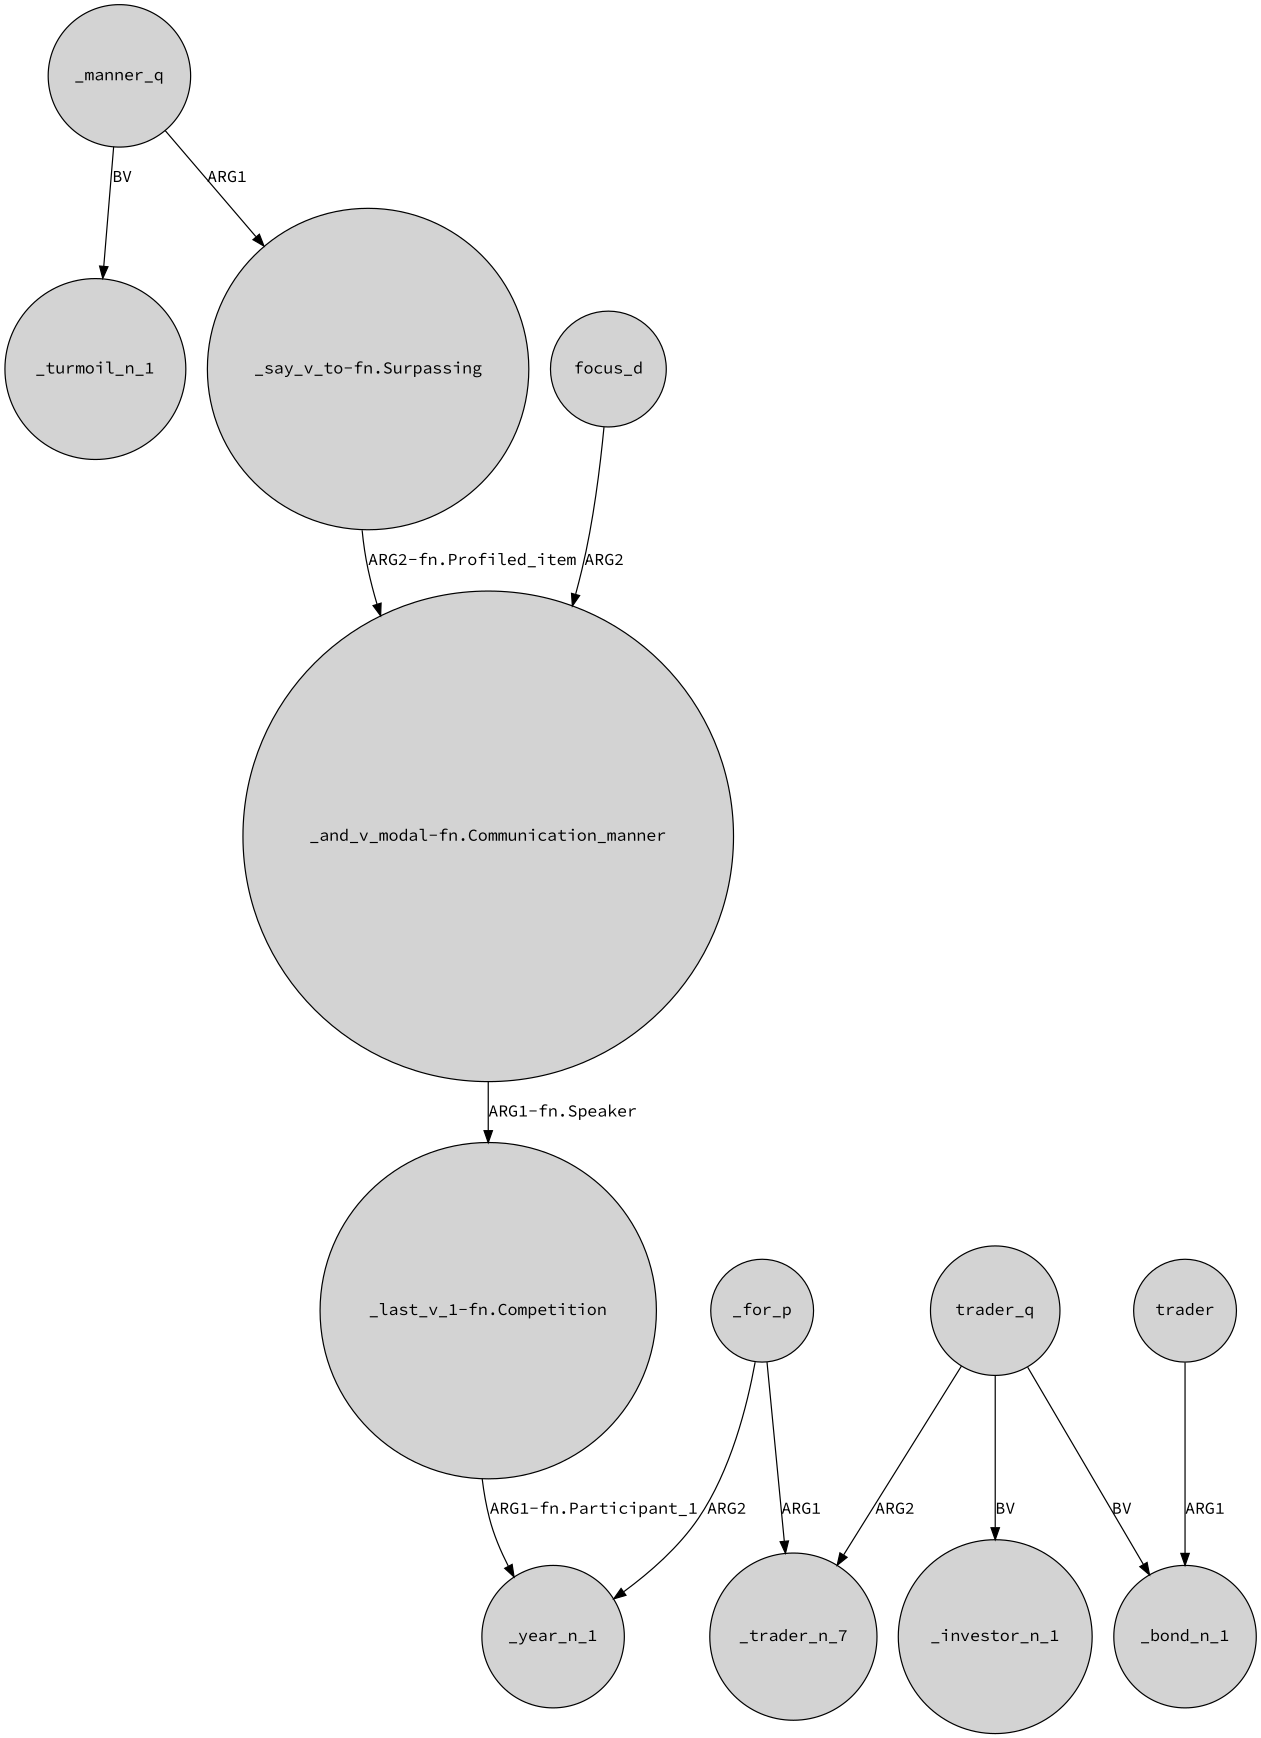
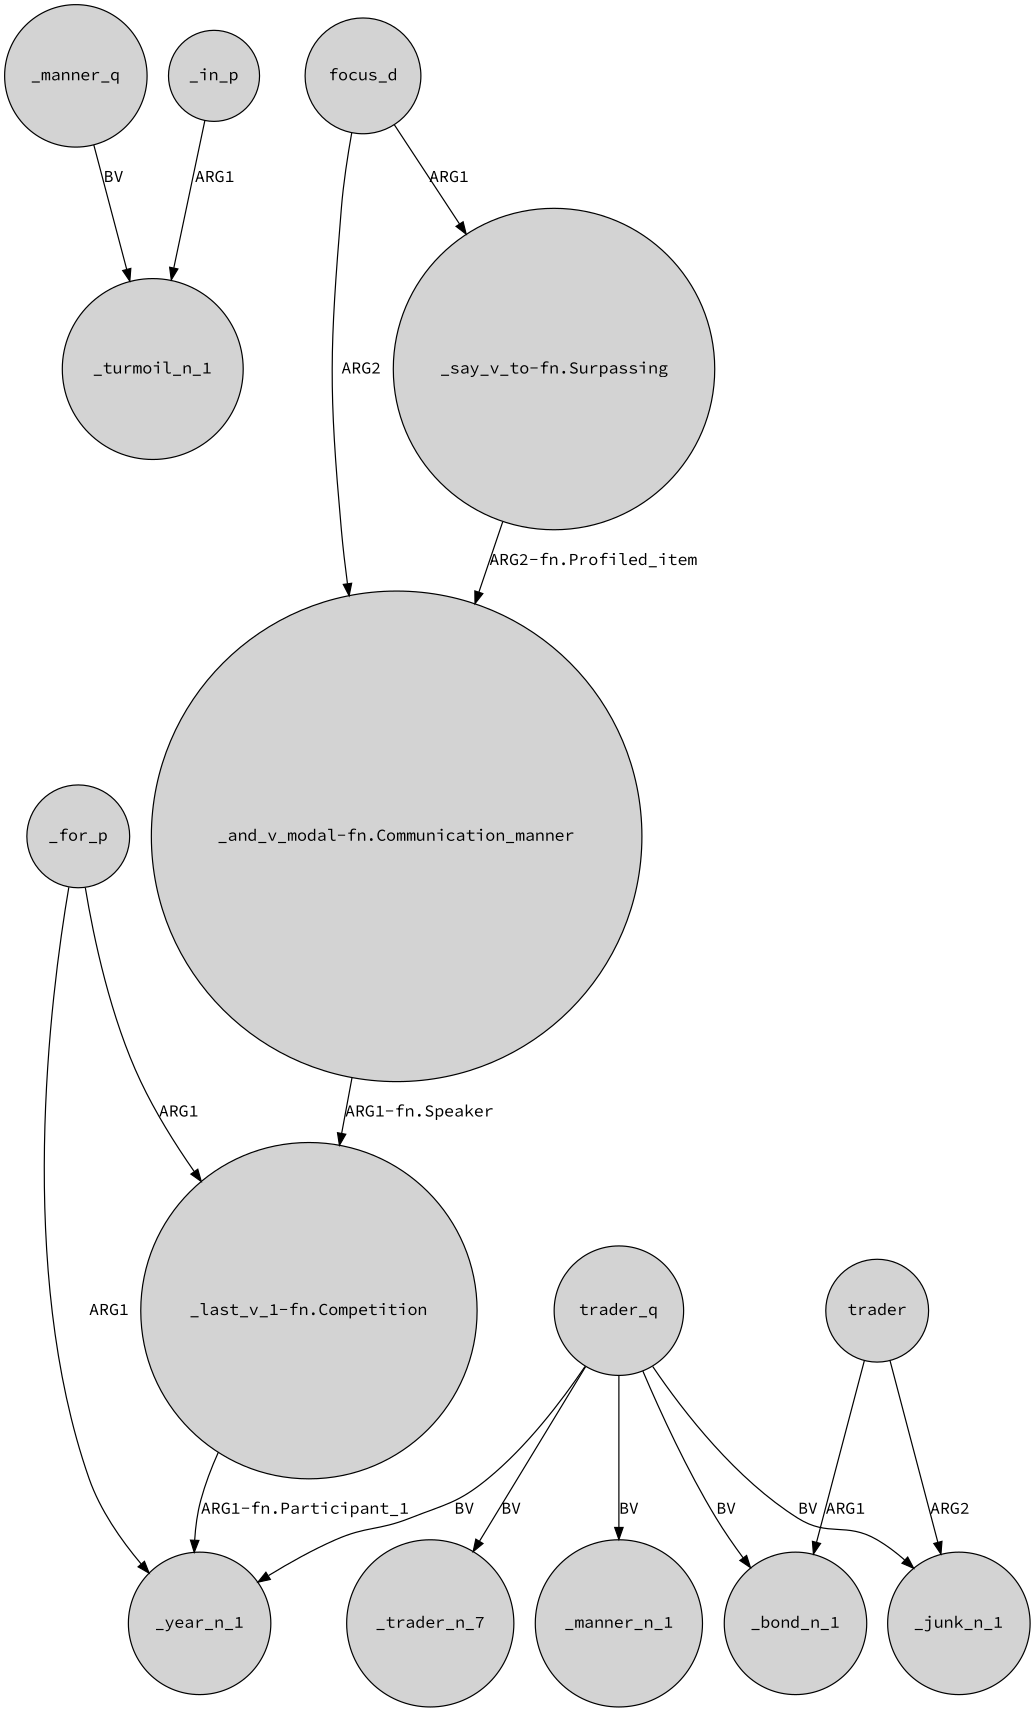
none -> (214, 76)
(210, 183) -> (427, 174)
(776, 1452) -> (122, 1036)
none -> (449, 1503)
(727, 1509) -> (110, 1311)
(896, 1509) -> (511, 1509)
none -> (959, 1623)
(995, 1637) -> (619, 1623)
